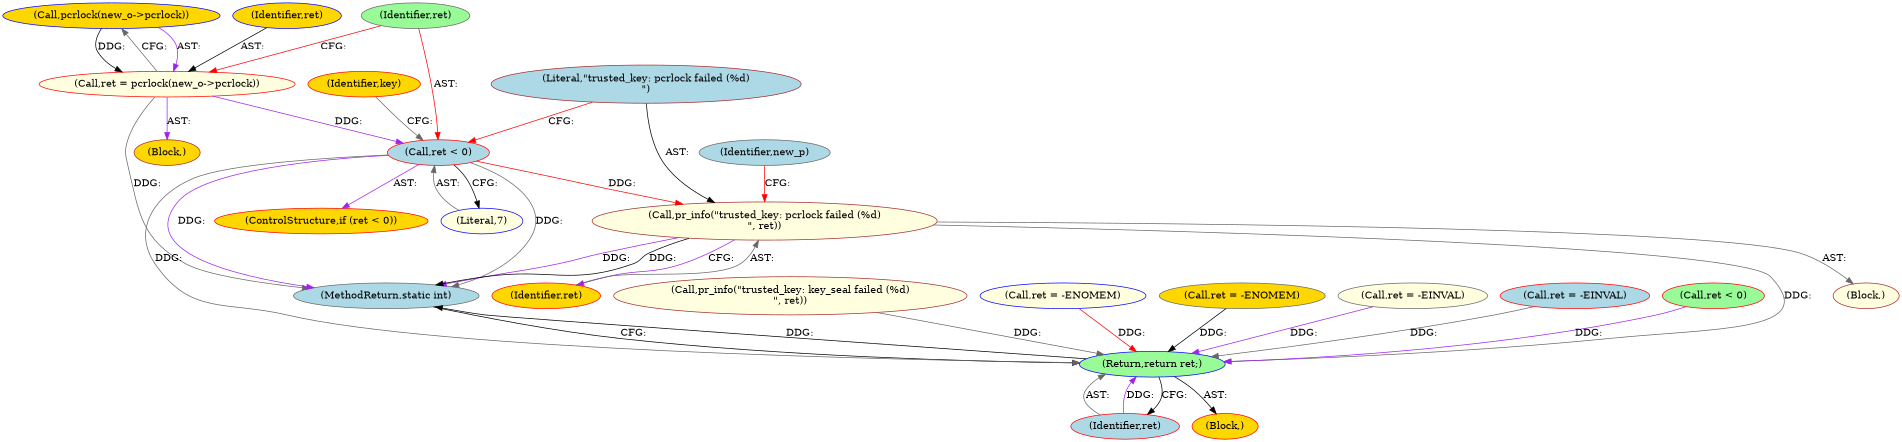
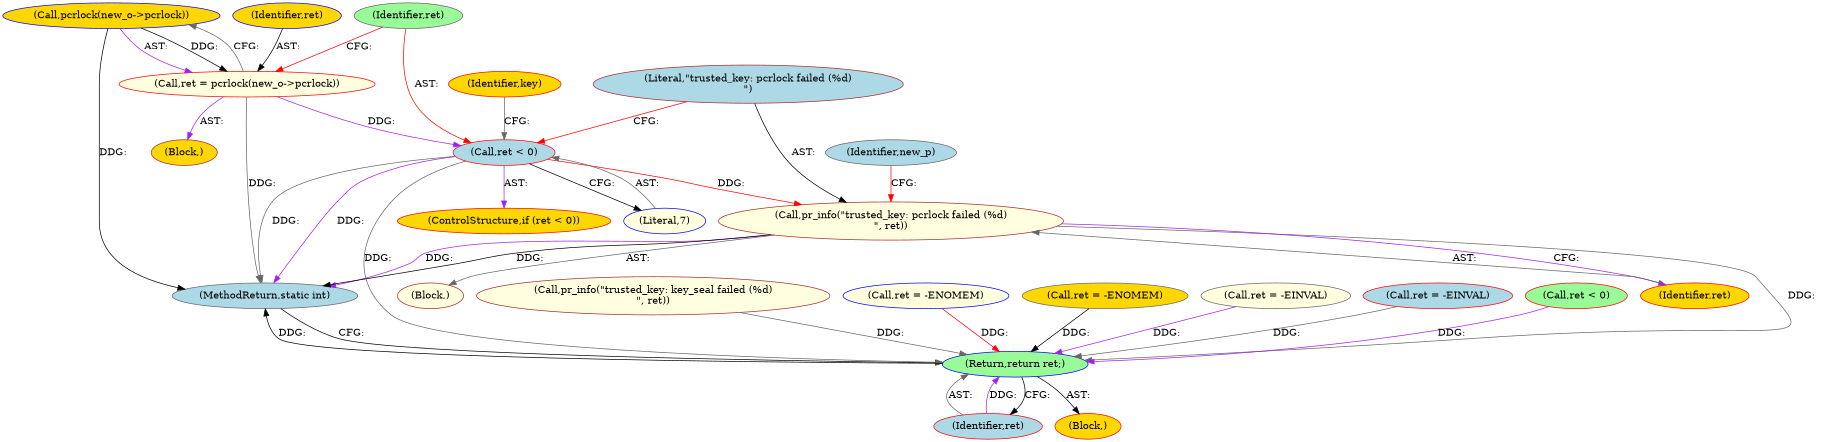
none -> (99, 180)
